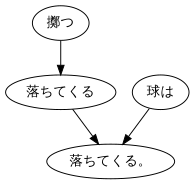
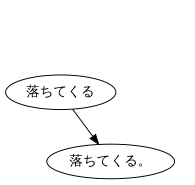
(61, 23) -> none
(161, 92) -> none
